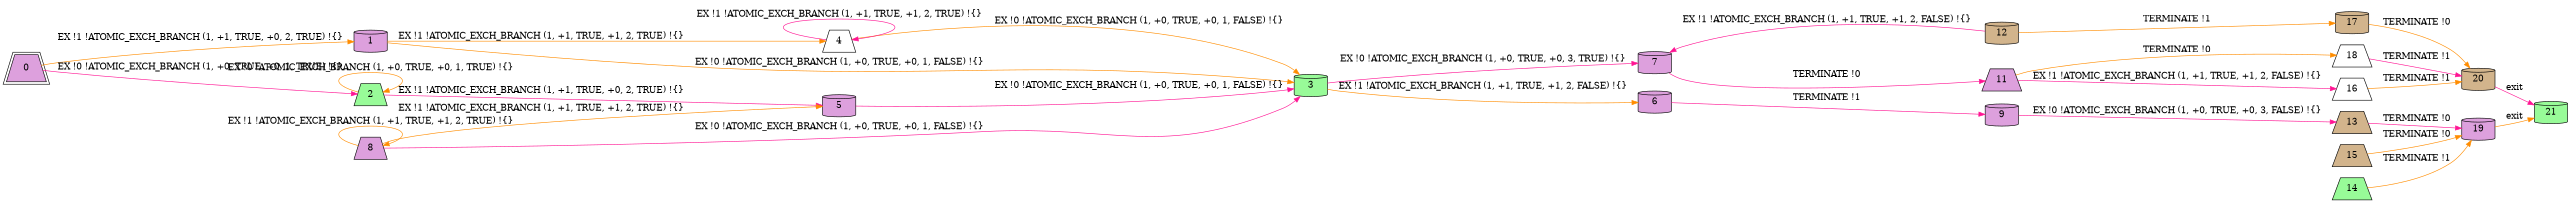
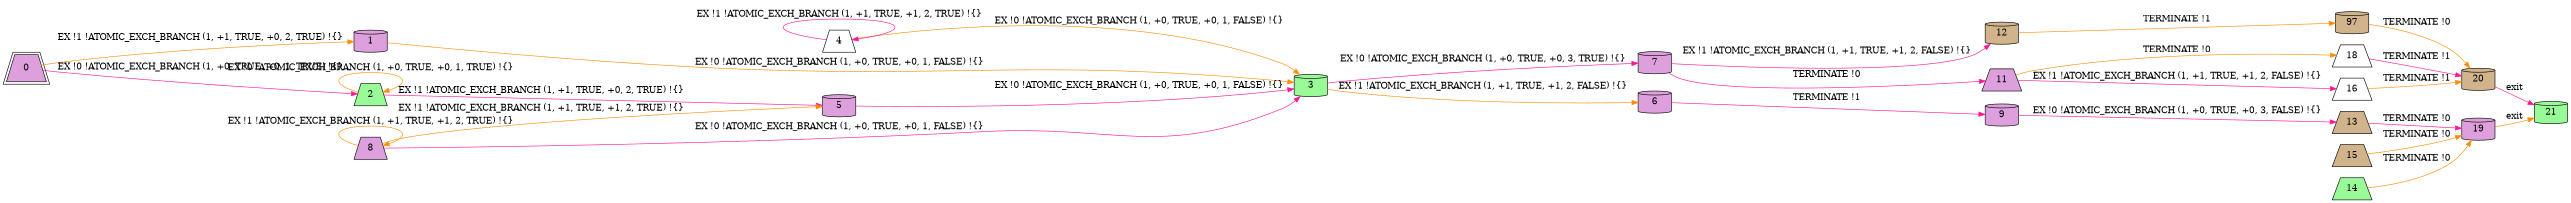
(2352, 23) -> (2352, 23)
(1829, 25) -> (1830, 68)
(603, 41) -> none
(2417, 158) -> (2417, 158)
